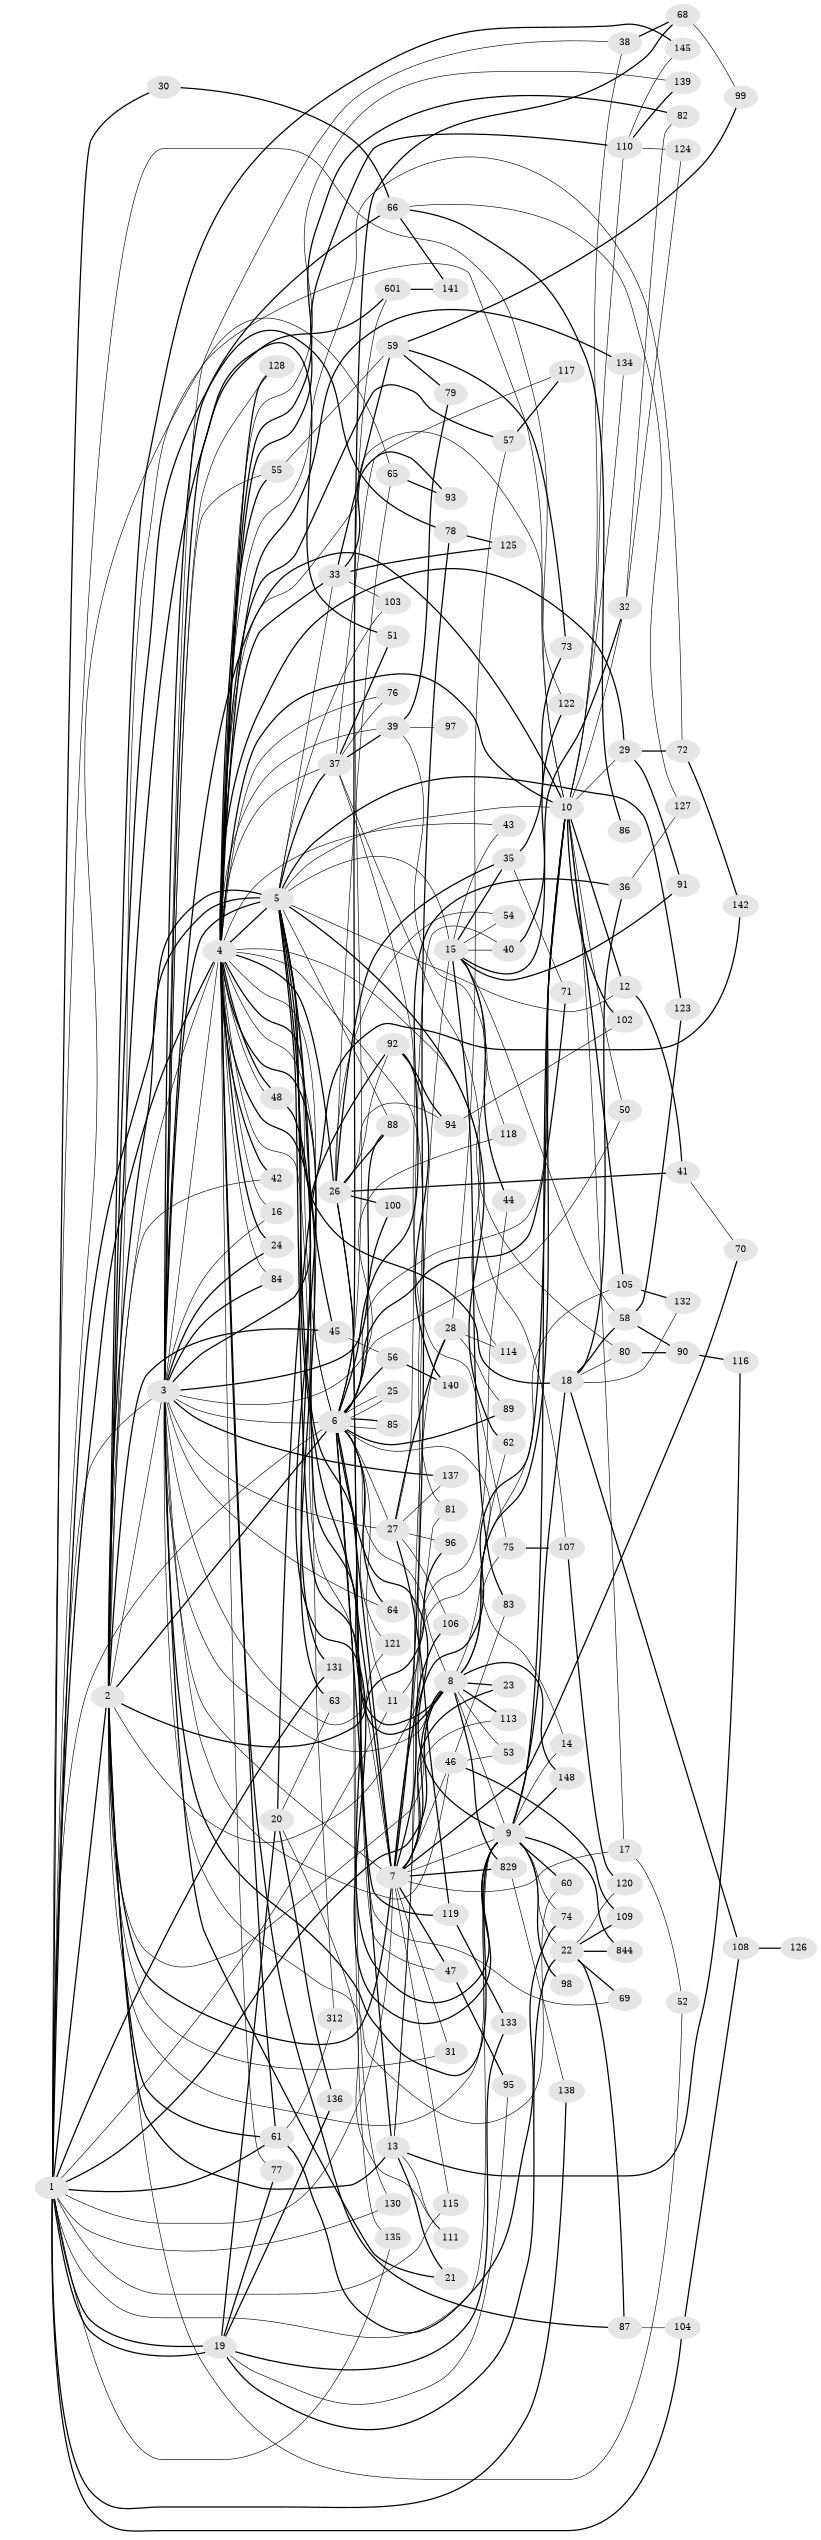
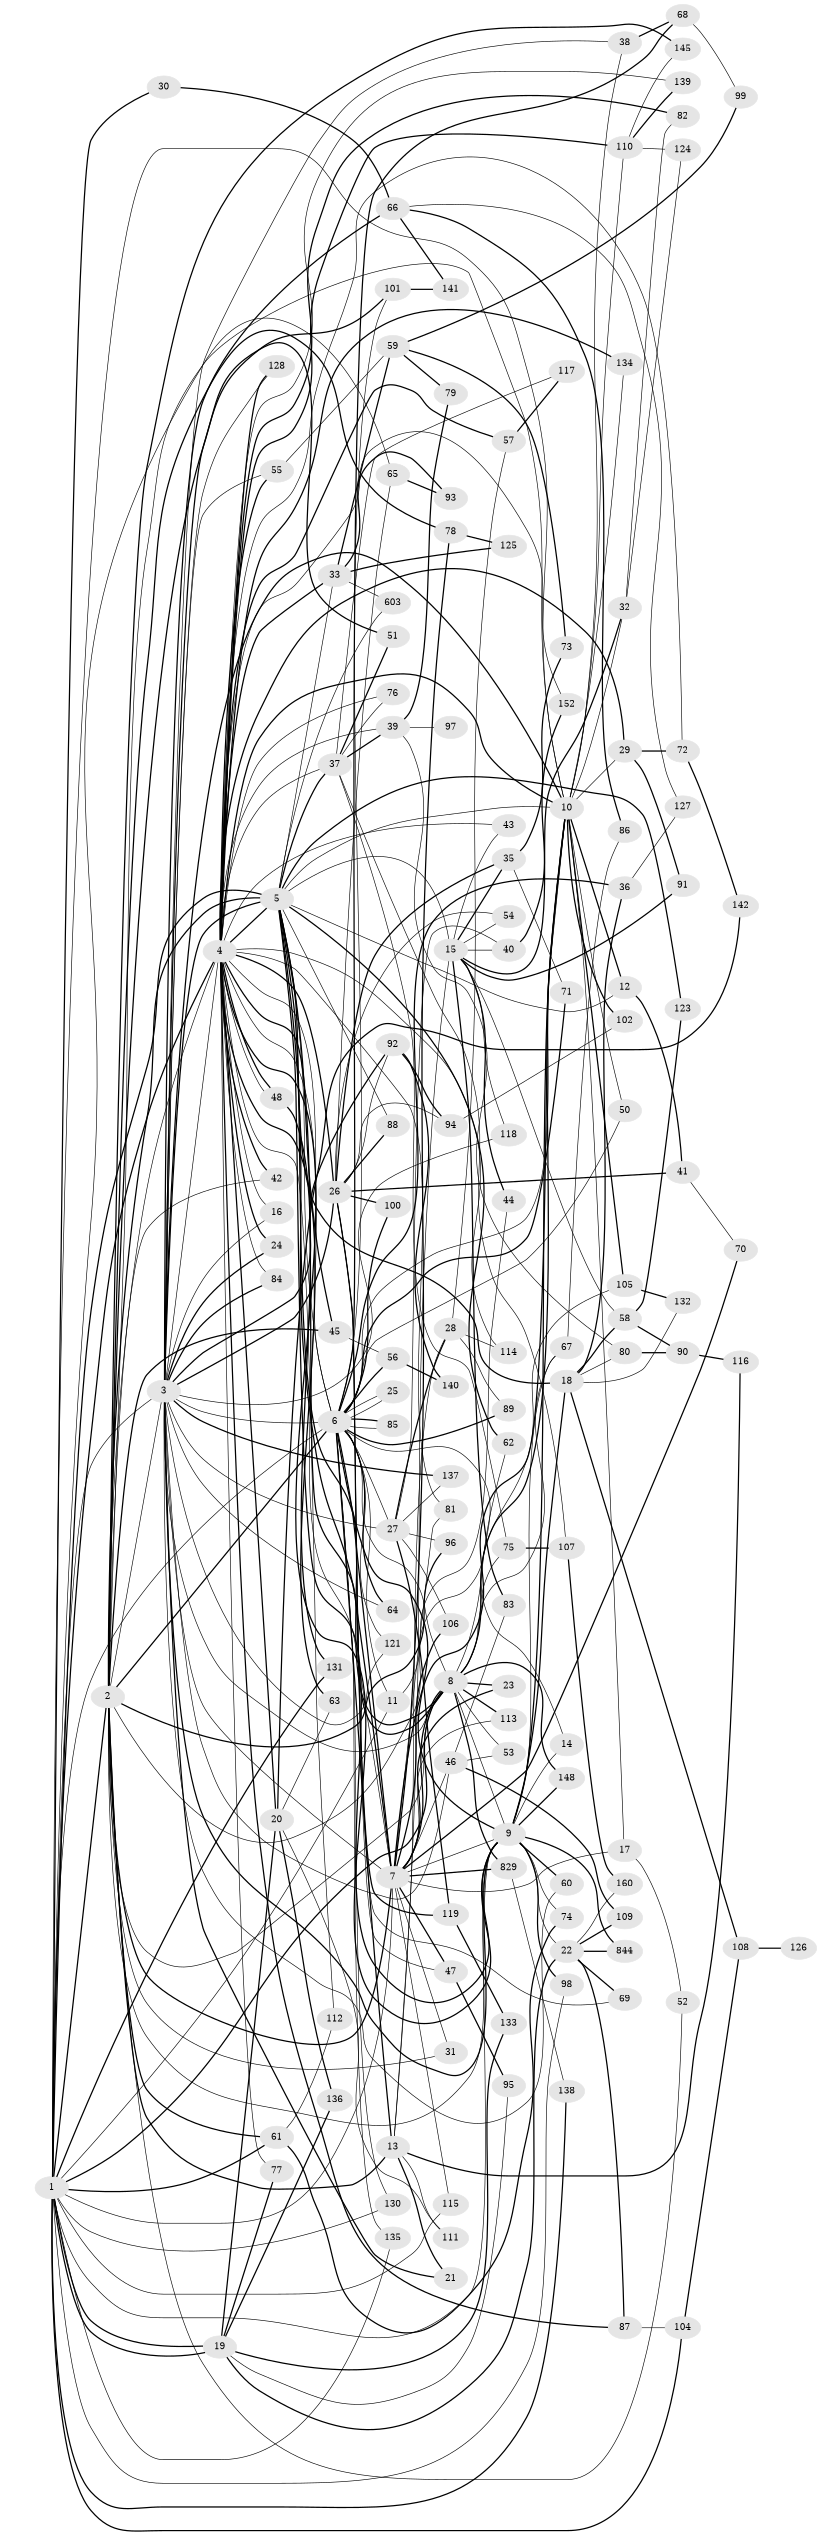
(393, 289) -> (393, 289)
(393, 603) -> (393, 603)
(567, 704) -> (567, 704)
none -> (567, 1348)
(345, 1354) -> (289, 1321)
(252, 1807) -> (248, 1386)
(625, 1884) -> (625, 1884)
(335, 2019) -> (335, 2019)
none -> (362, 2480)
